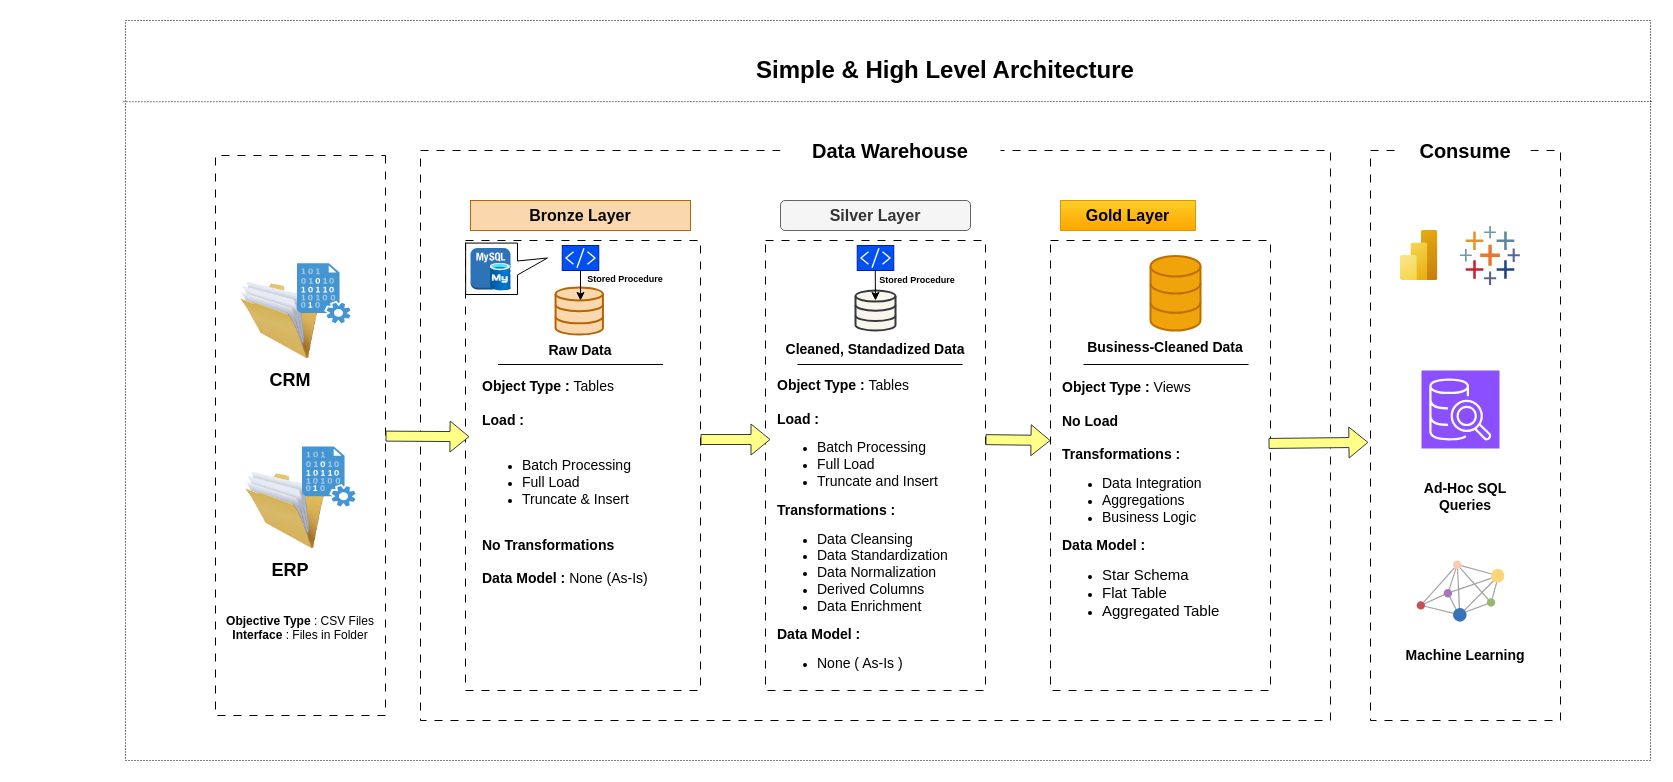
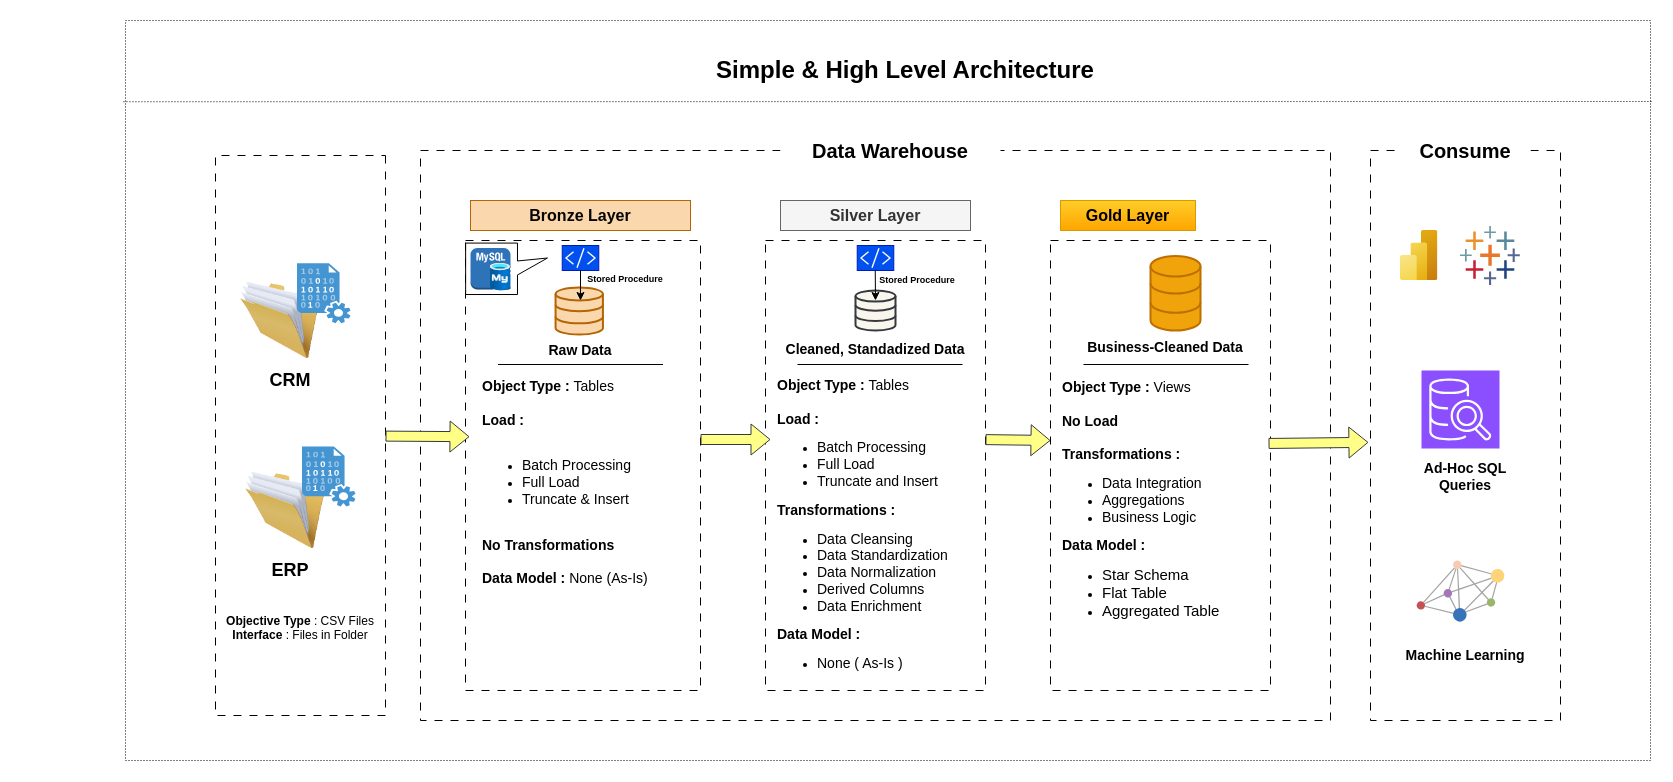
(946, 71) -> (906, 71)
(876, 216) -> (876, 216)
(1466, 497) -> (1466, 477)
